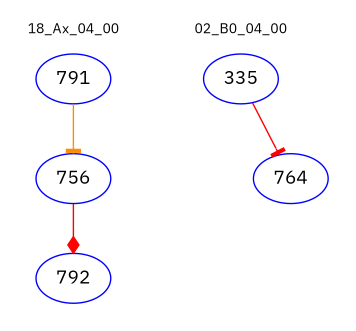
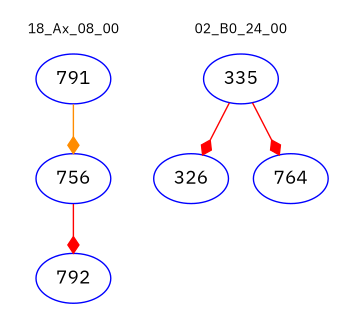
(74, 30) -> (74, 30)
(241, 30) -> (241, 30)
(73, 125) -> (73, 125)
(264, 126) -> (264, 126)
none -> (191, 179)
